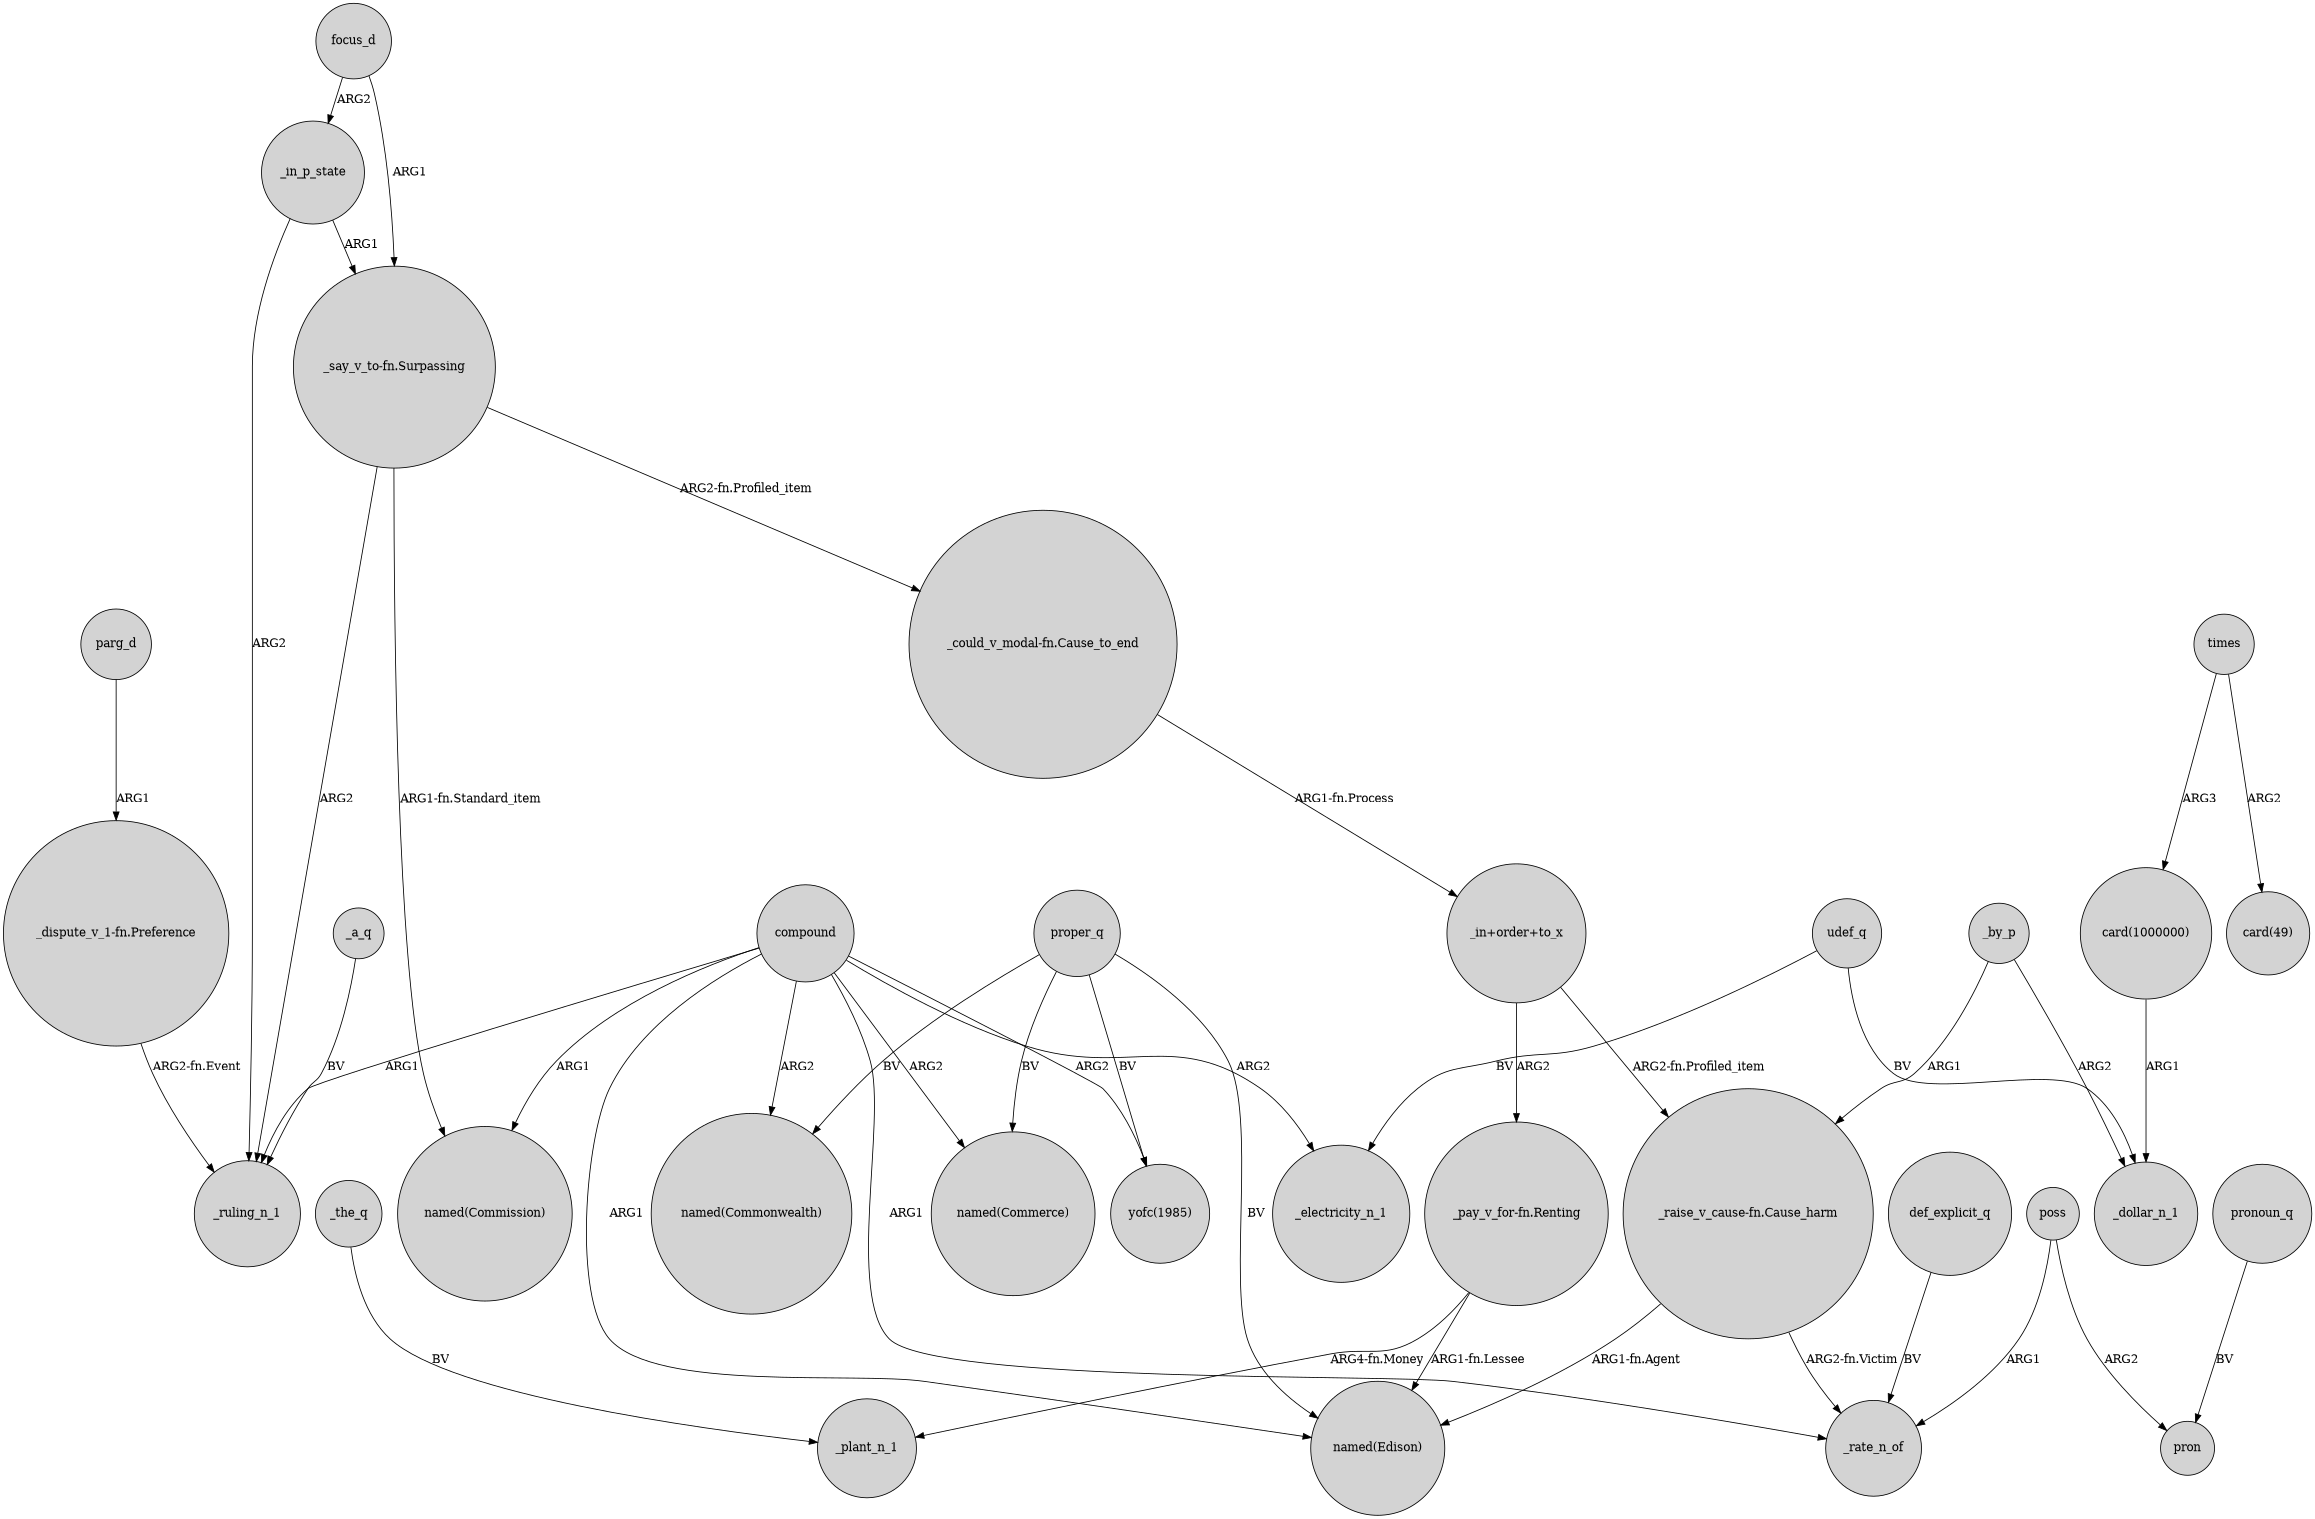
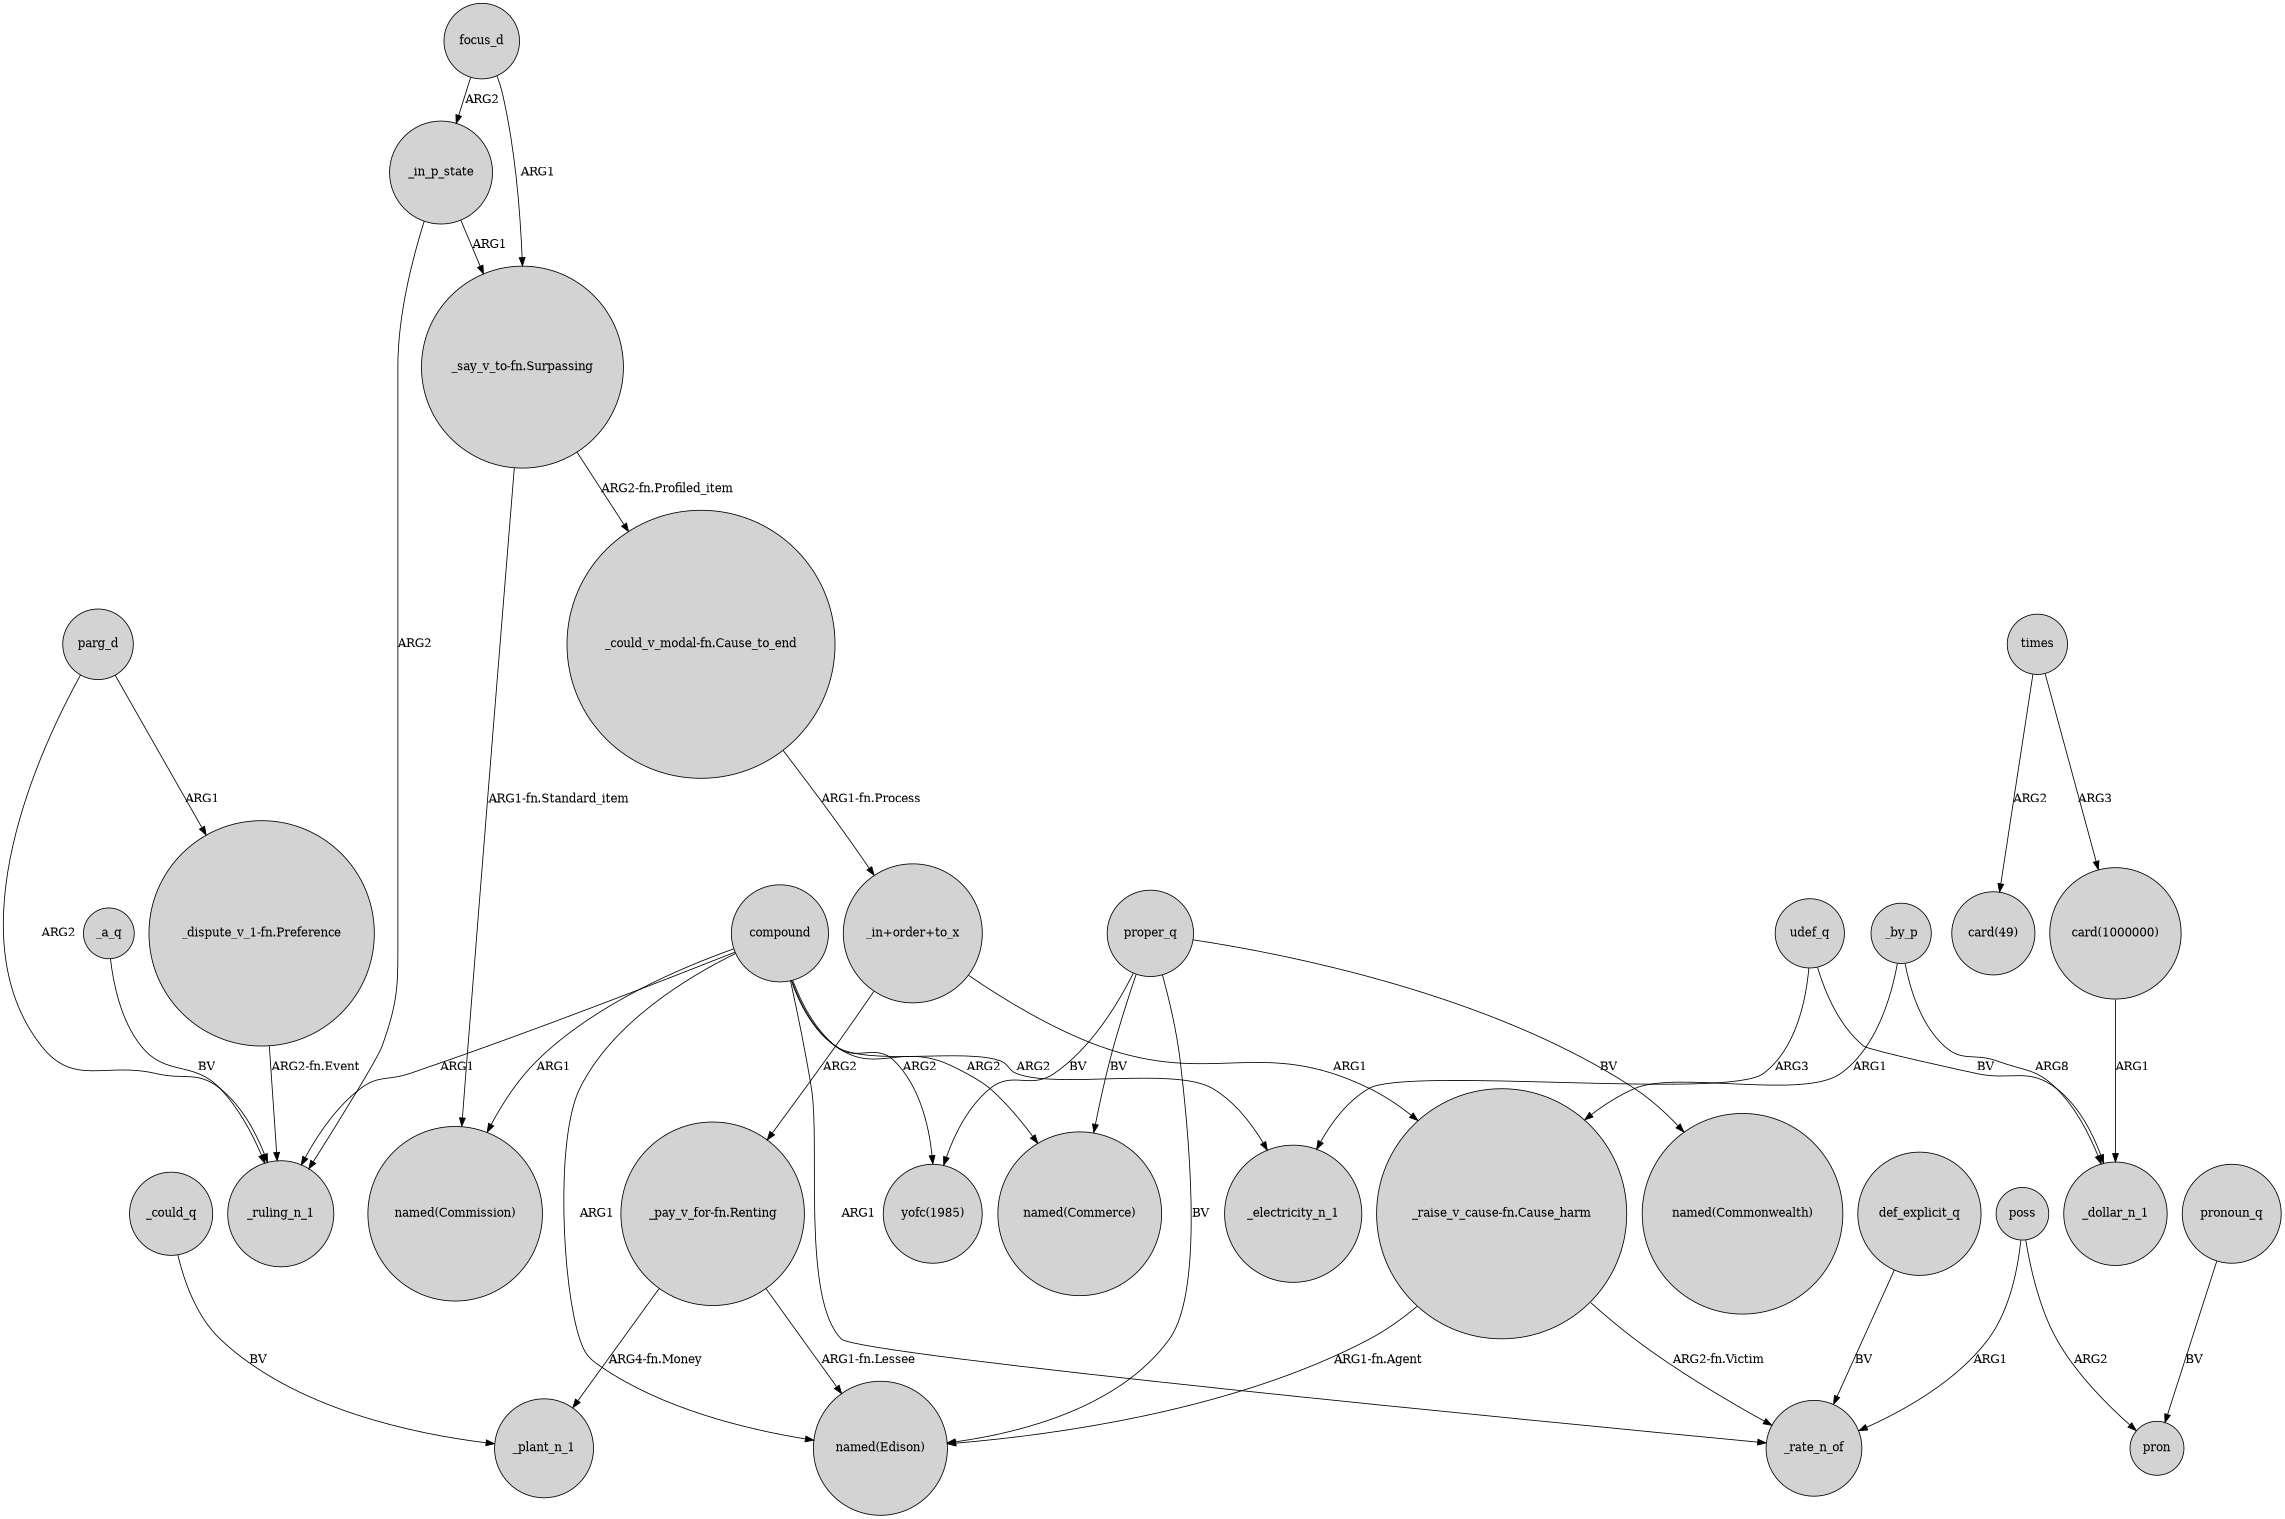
(317, 810) -> (14, 991)
(784, 1044) -> none
(1504, 1067) -> (1792, 1067)
(1699, 1067) -> (1350, 1067)
(2095, 1067) -> (2052, 1067)
(349, 1214) -> (171, 1214)
